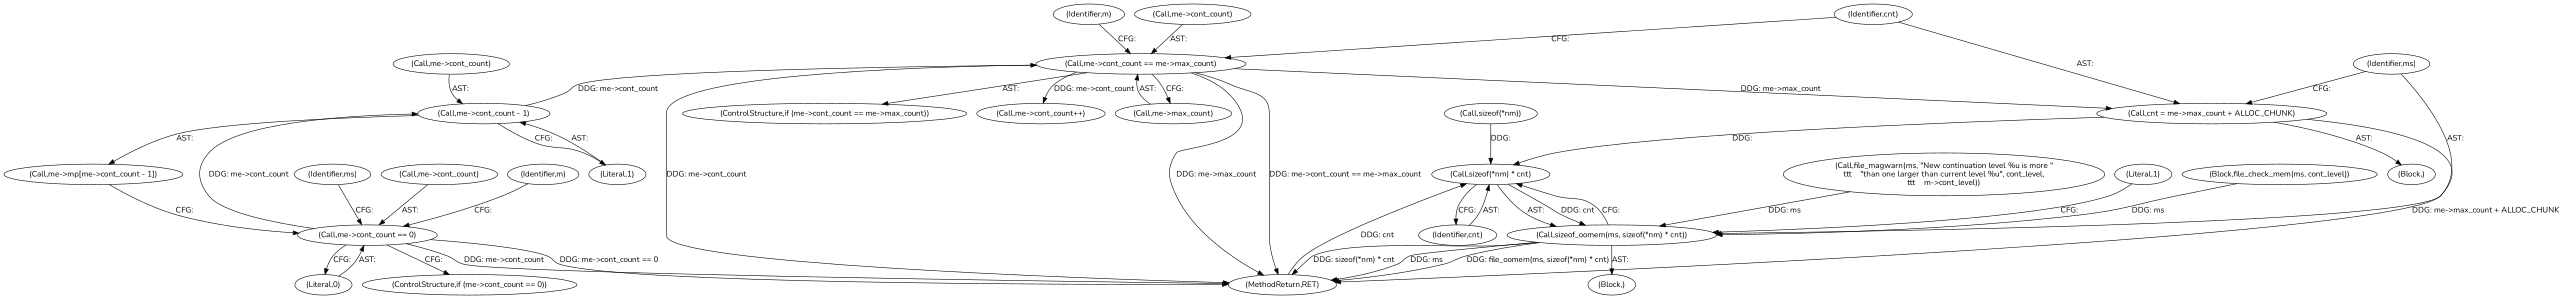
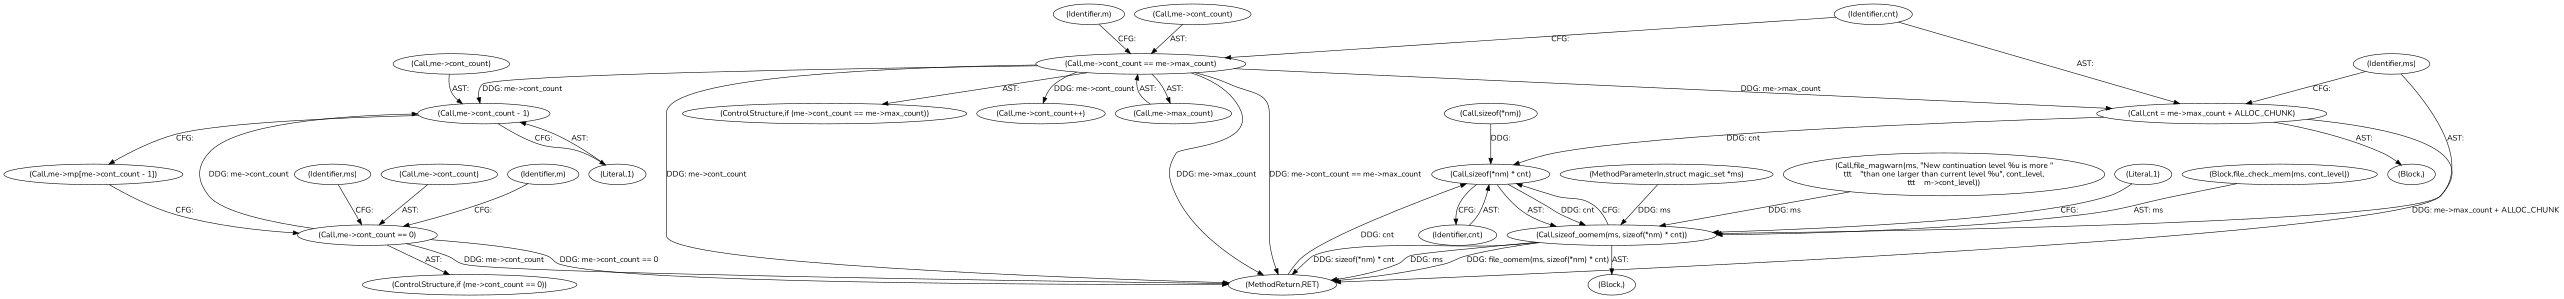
(775, 70) -> (753, 71)
(1176, 89) -> (1176, 89)
(186, 138) -> (186, 138)
(1743, 138) -> (1743, 138)
none -> (1667, 174)
(2148, 210) -> (2148, 210)
(435, 260) -> (435, 260)
(323, 285) -> none
